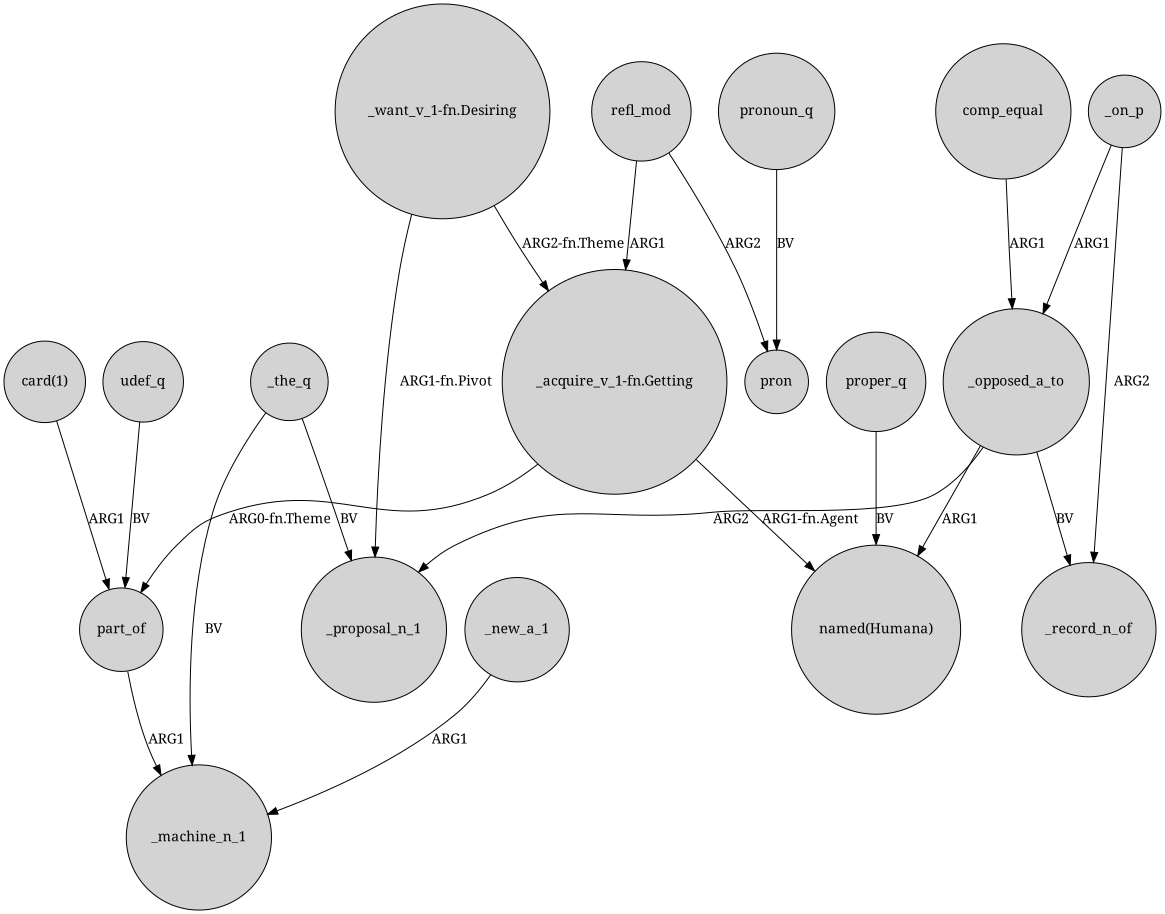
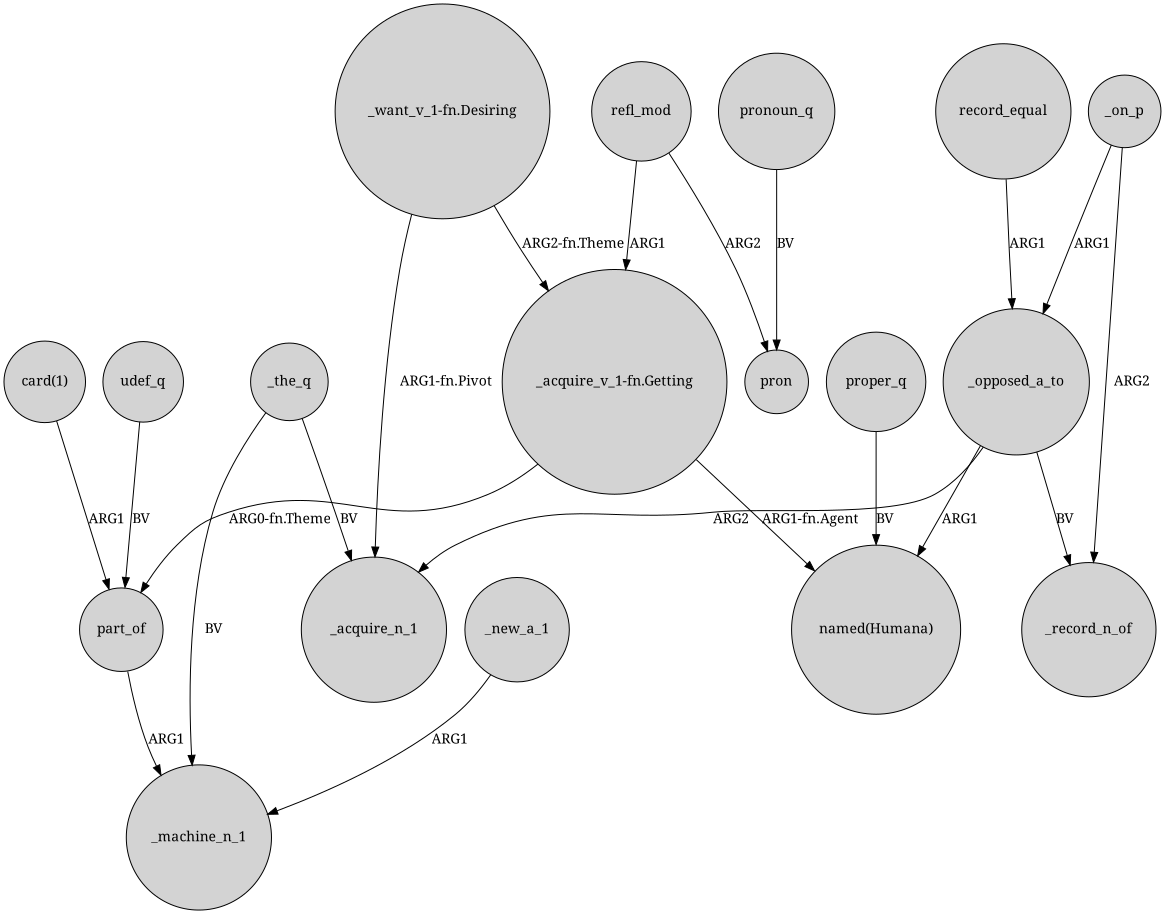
(1003, 111) -> (1003, 111)
(374, 630) -> (374, 630)
